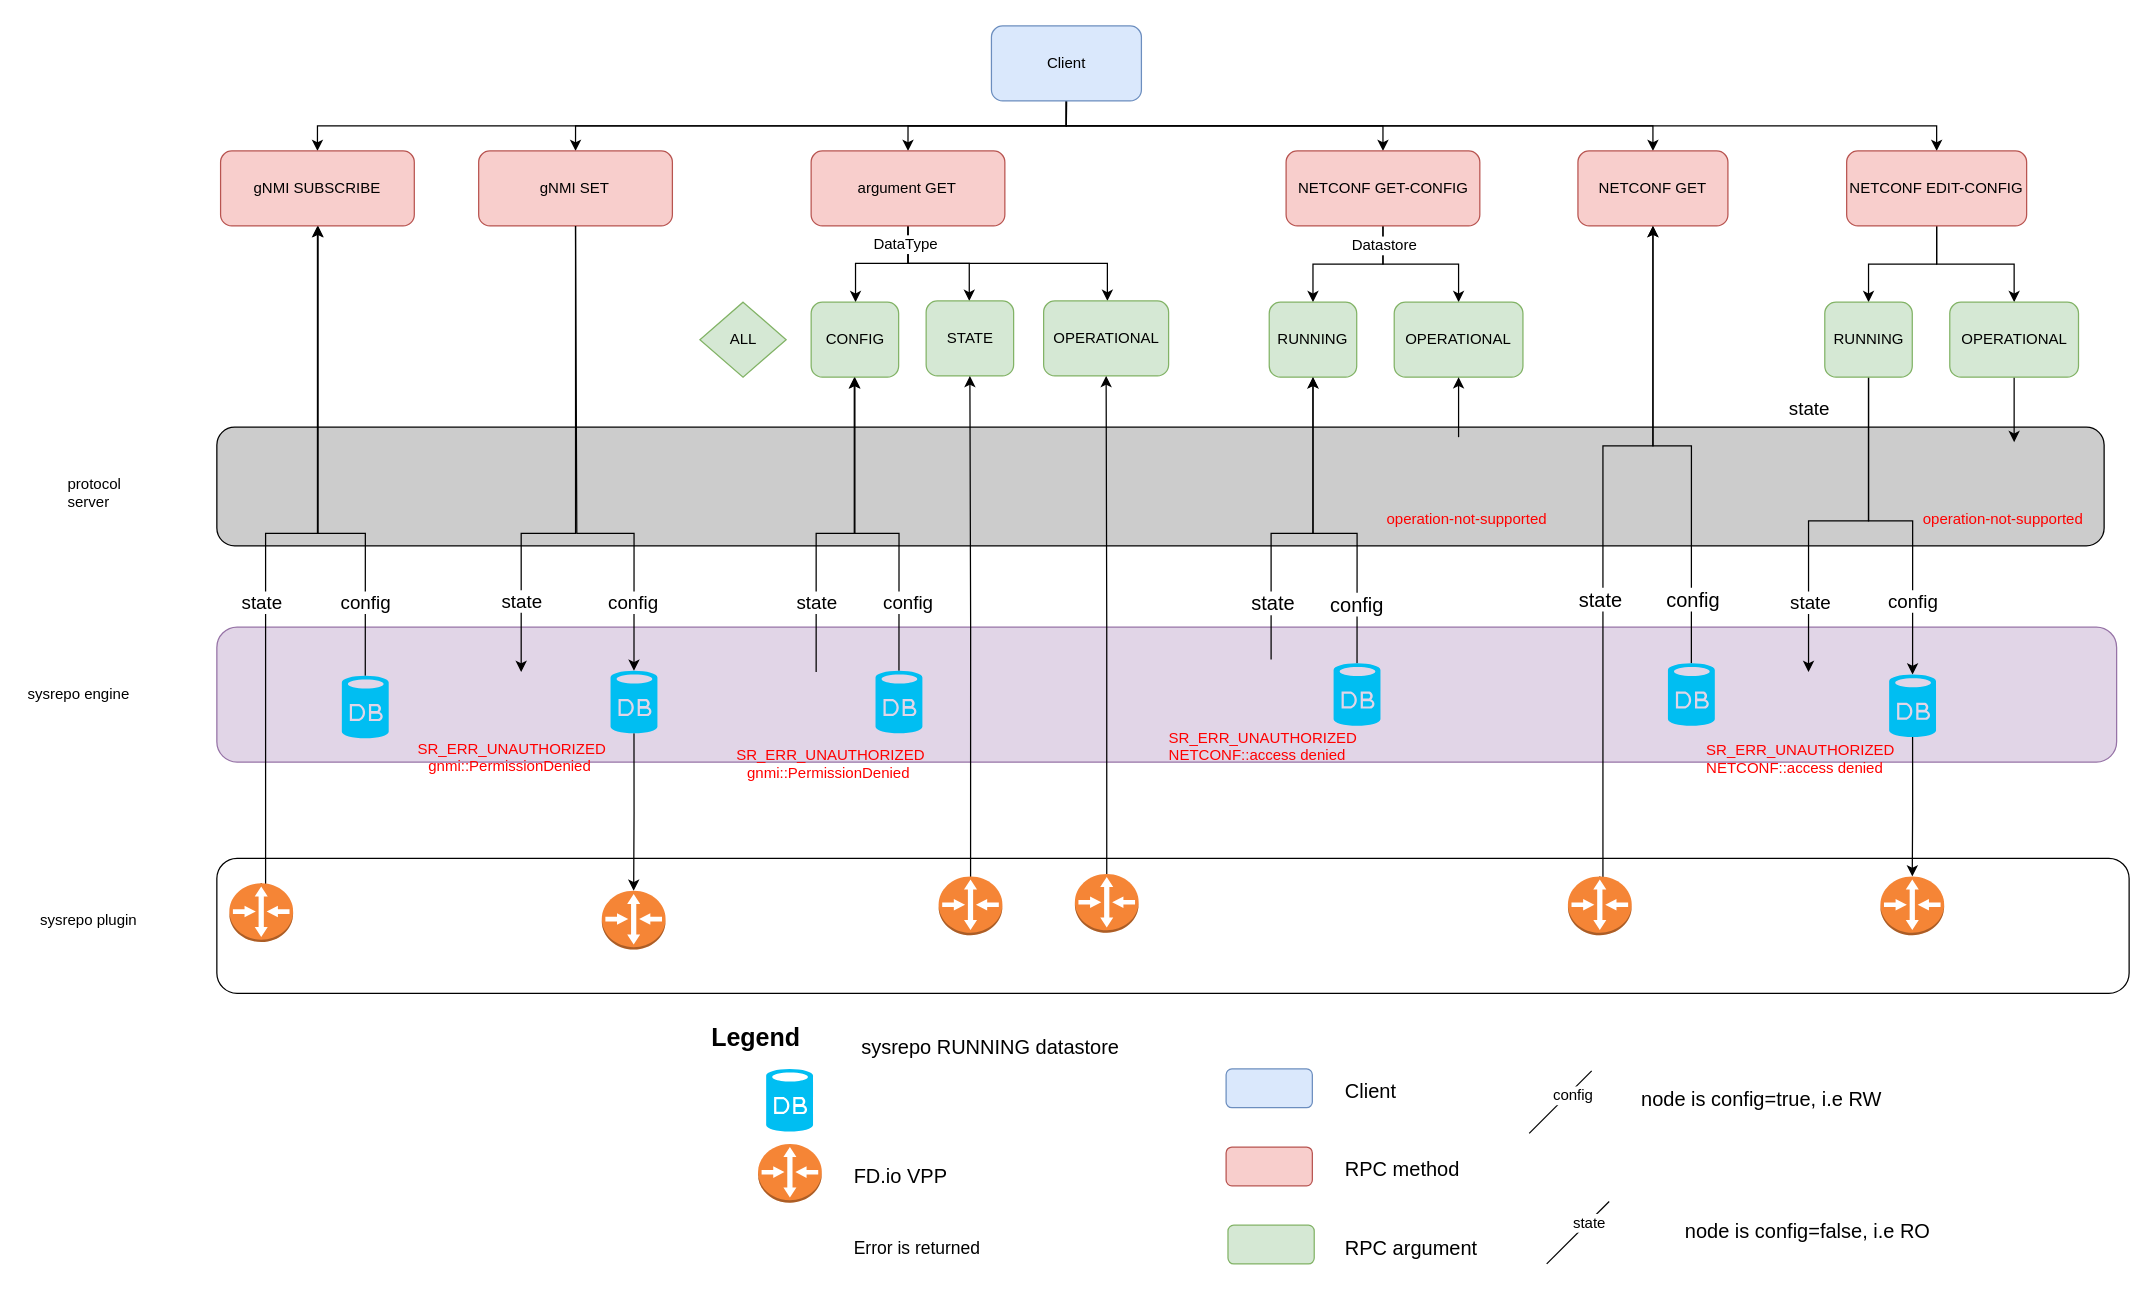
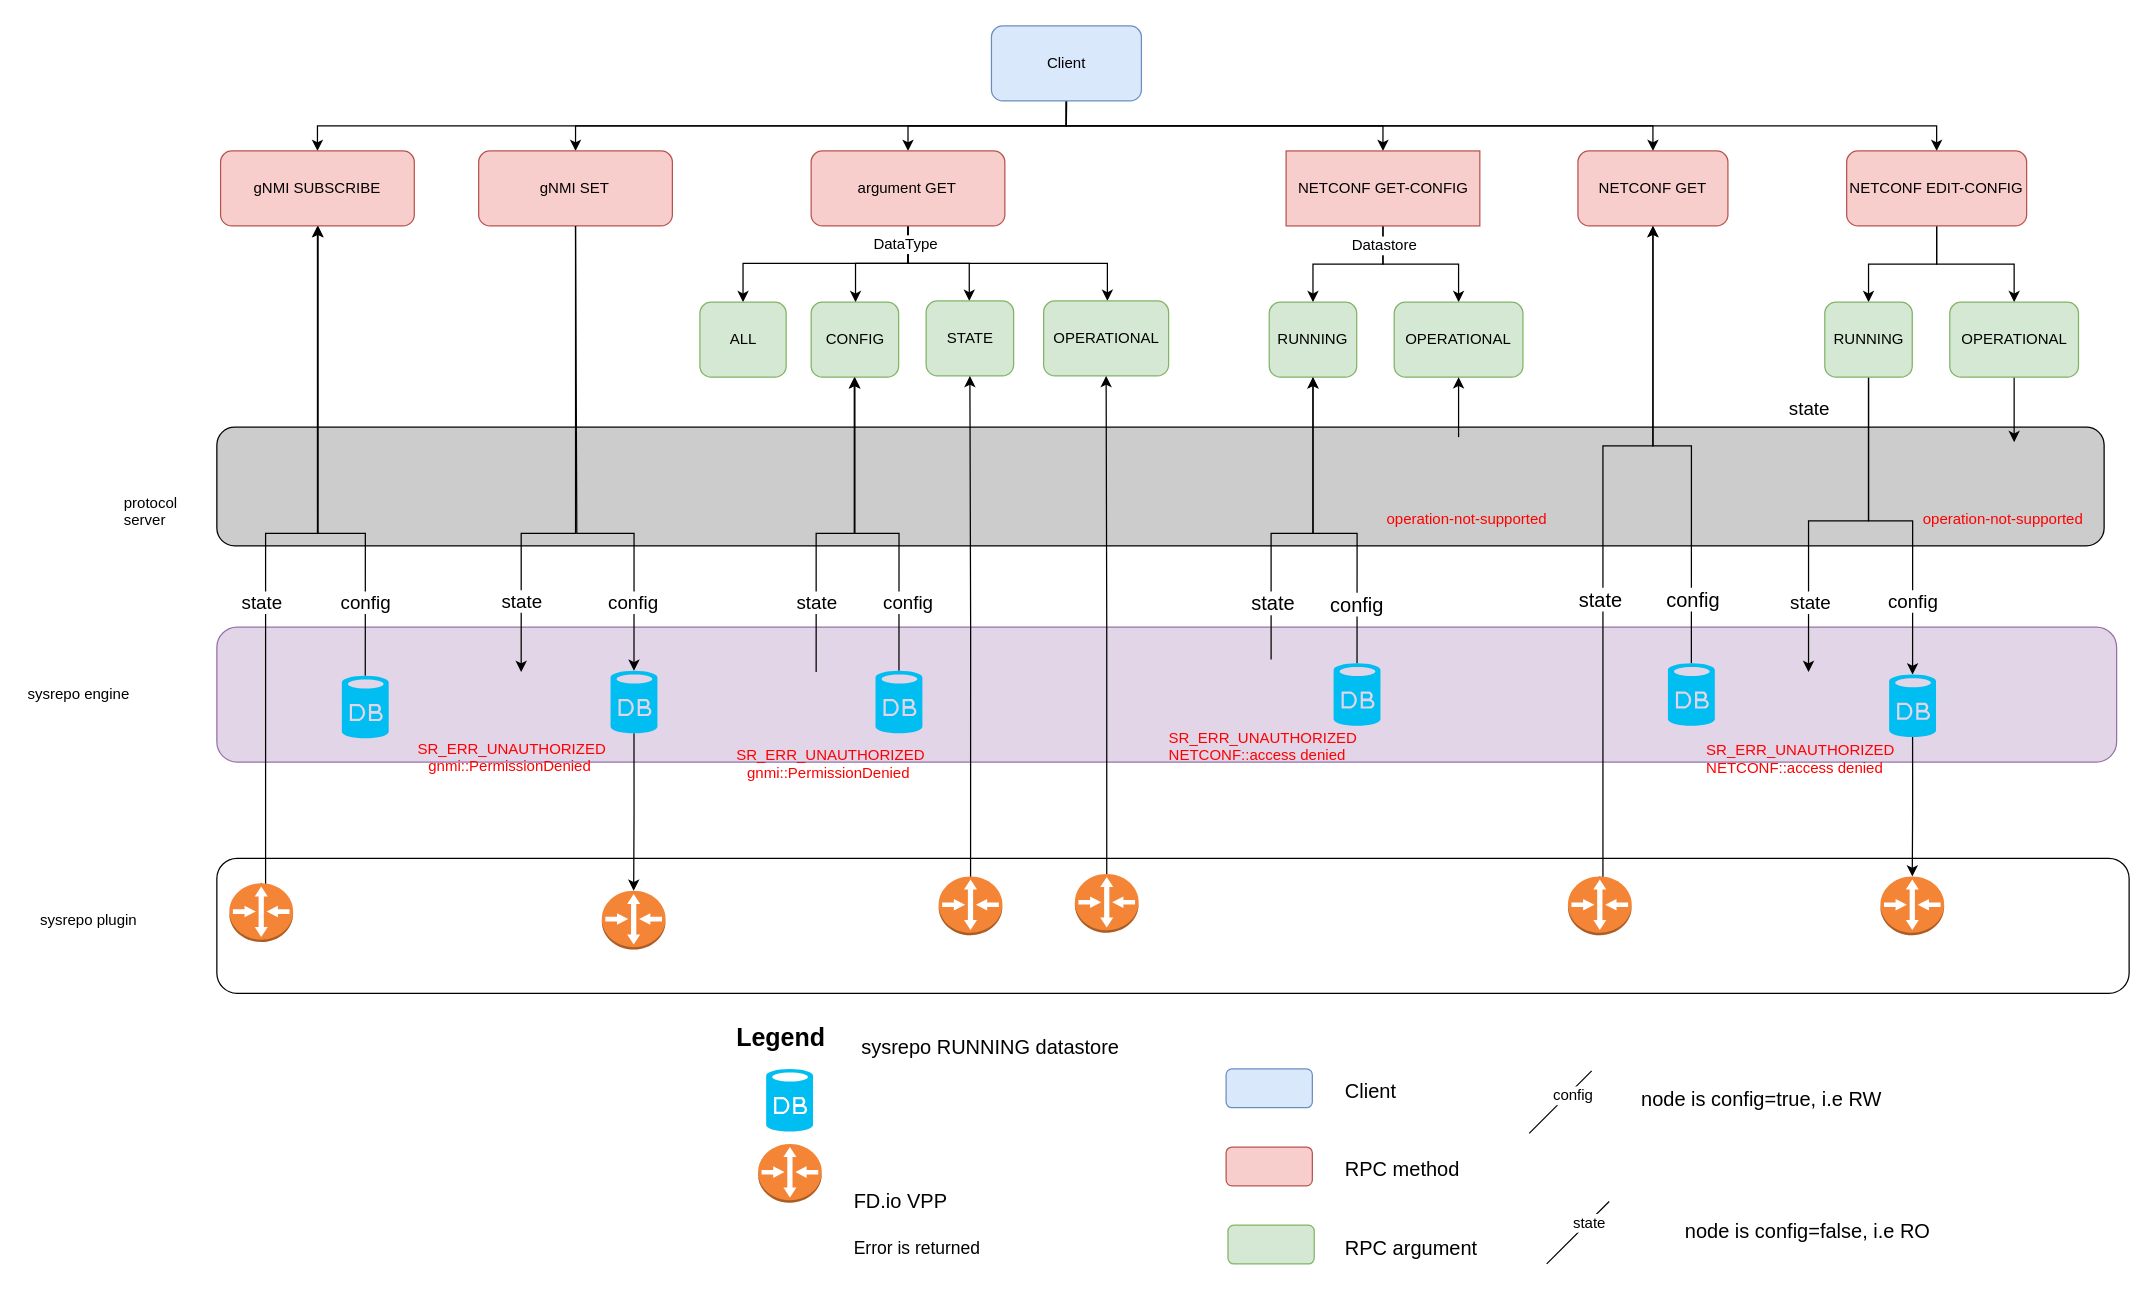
(1383, 188) -> (1383, 188)
none -> (783, 263)
(743, 339) -> (743, 339)
(103, 491) -> (159, 509)
(765, 1031) -> (790, 1031)
(908, 1173) -> (908, 1198)
